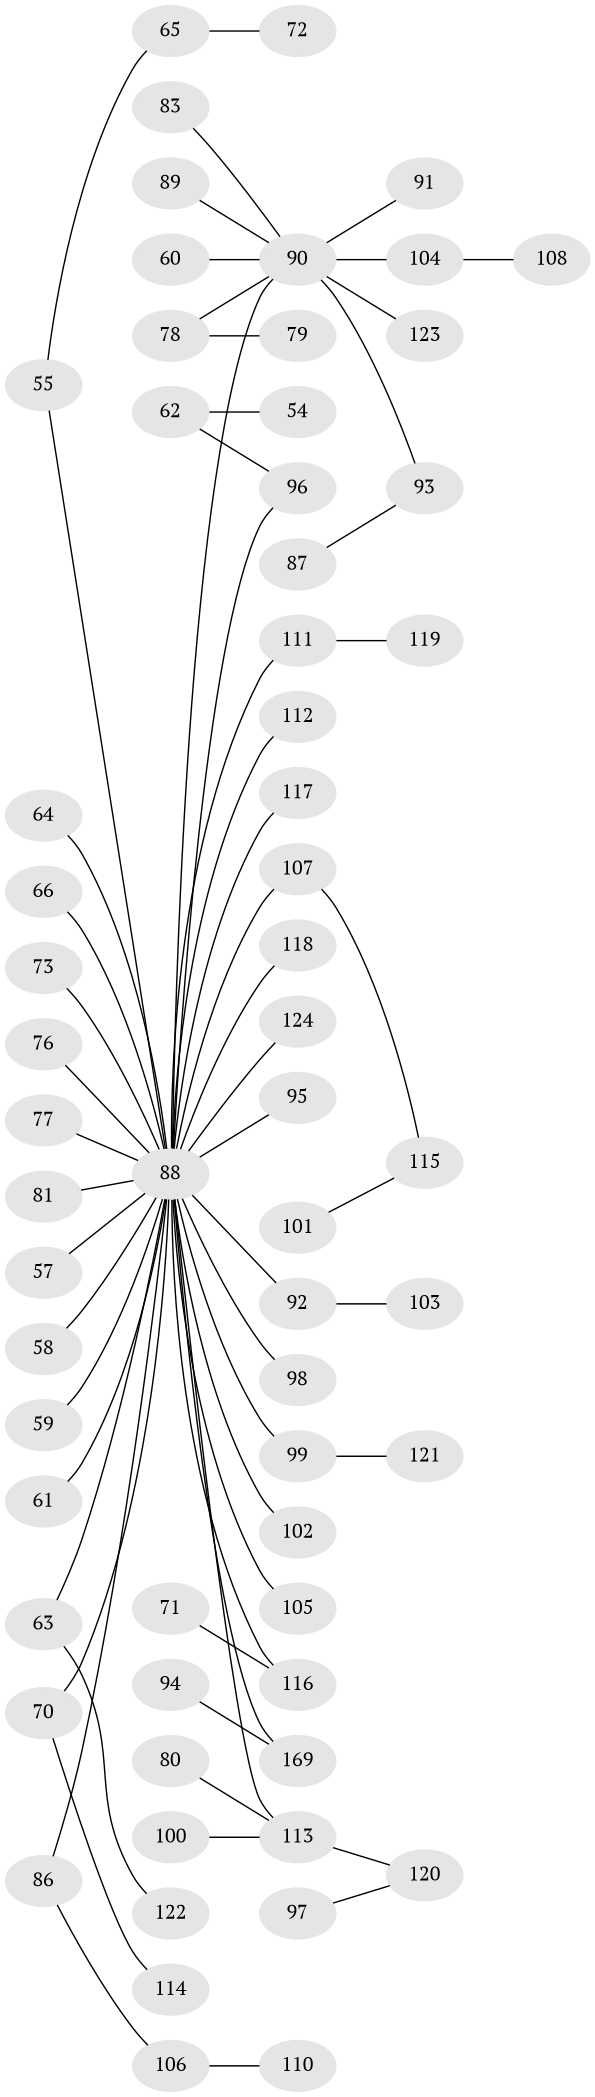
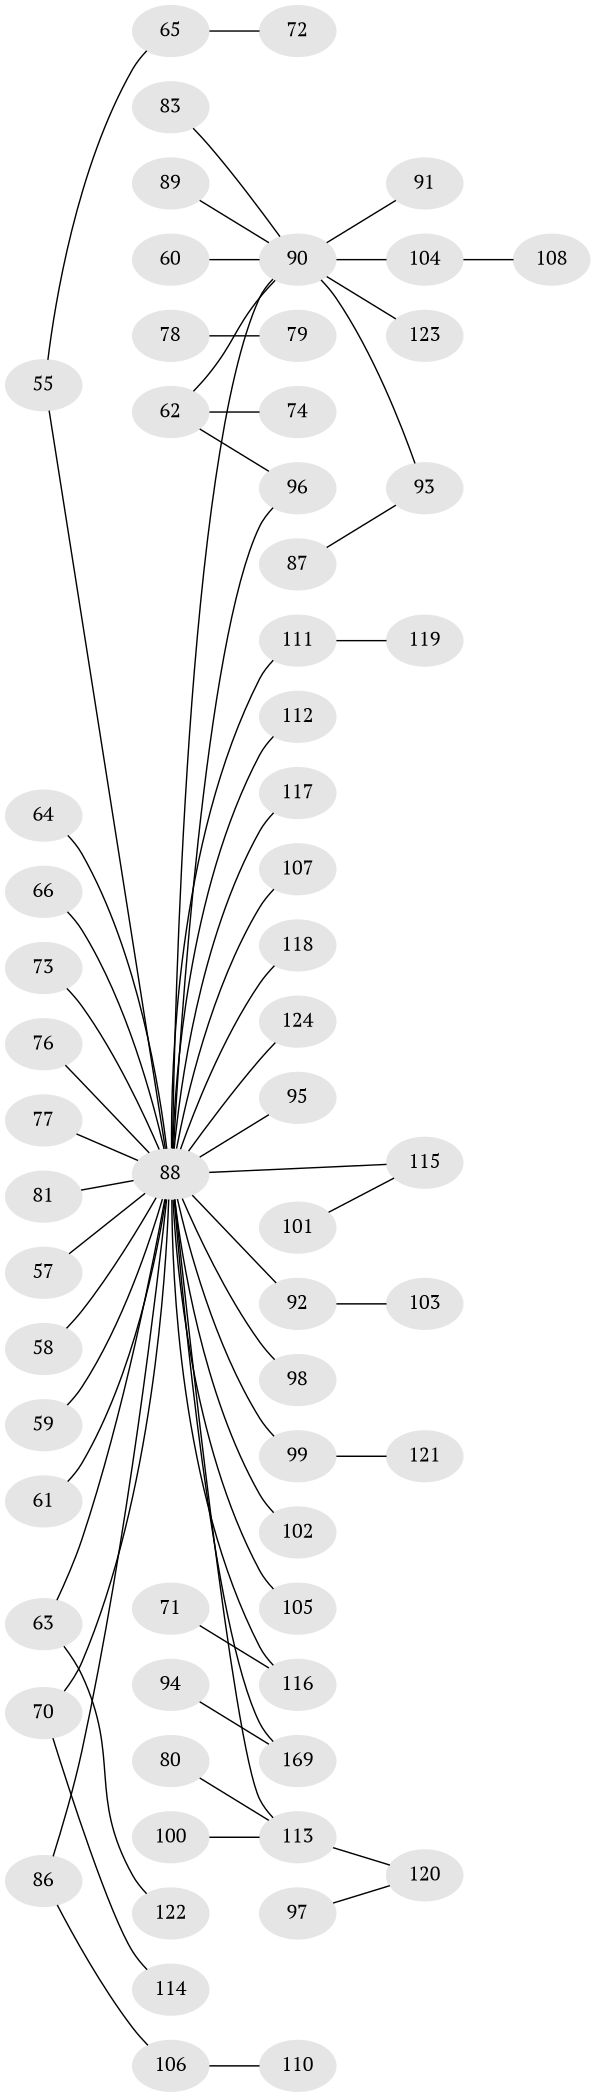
(234, 298) -> (229, 345)
(298, 412) -> (298, 412)
(382, 1008) -> (298, 1168)
